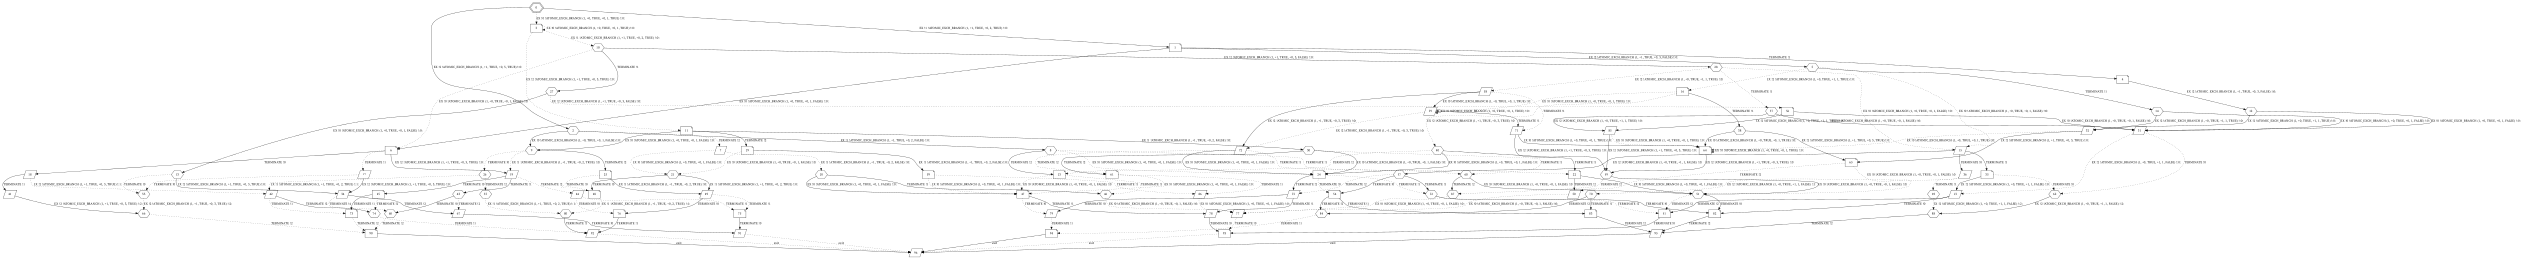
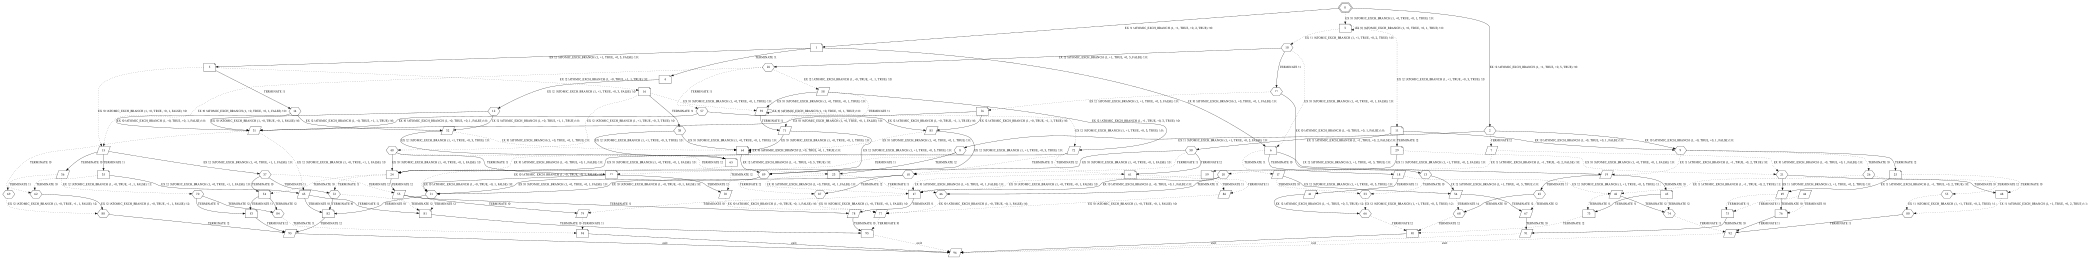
(1812, 67) -> (210, 67)
(543, 187) -> none
